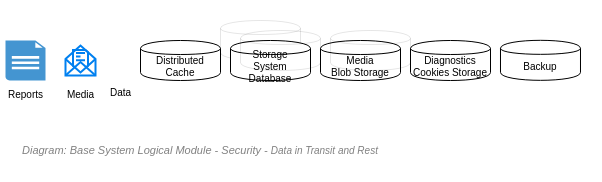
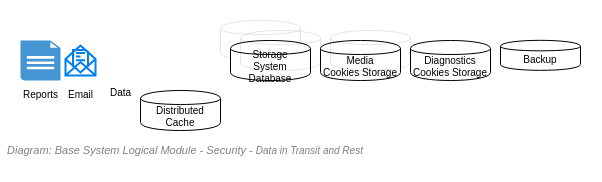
(540, 60) -> (540, 55)
(26, 61) -> (41, 61)
(181, 61) -> (181, 111)
(361, 67) -> (361, 67)
(81, 96) -> (81, 96)
(281, 151) -> (266, 151)
